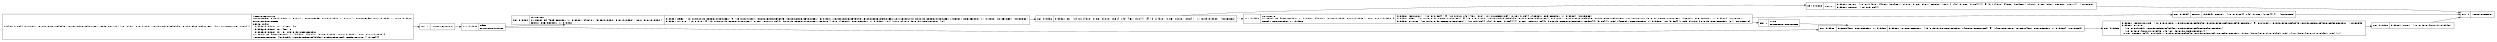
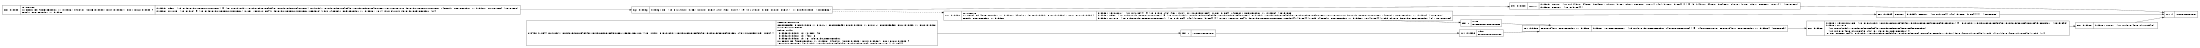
(534, 26) -> none
